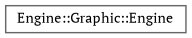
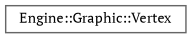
(96, 19) -> (96, 19)
